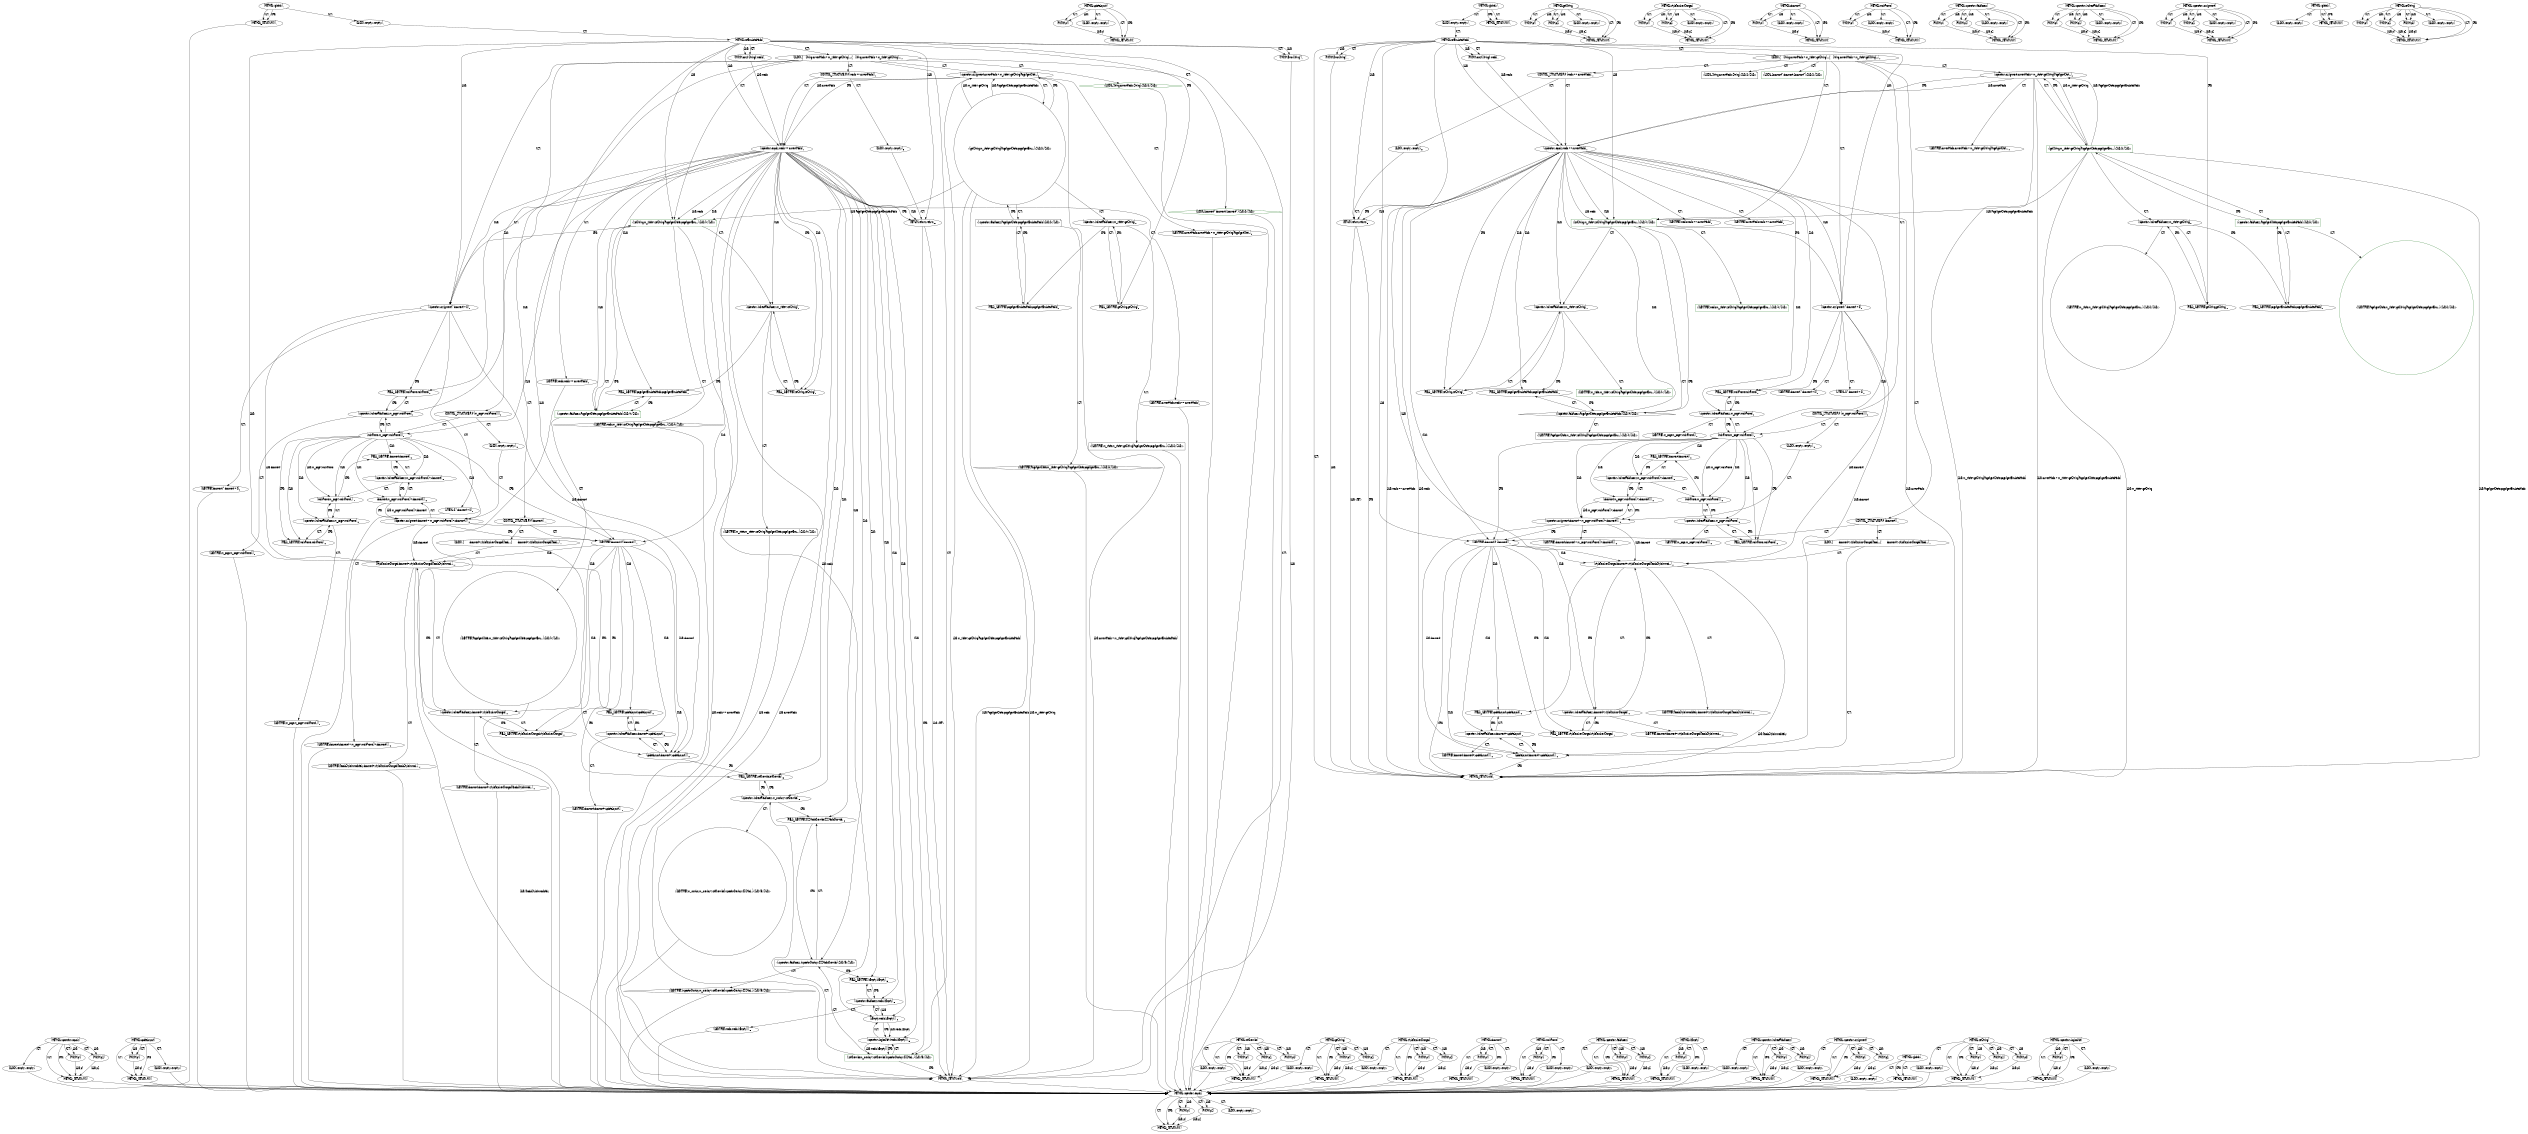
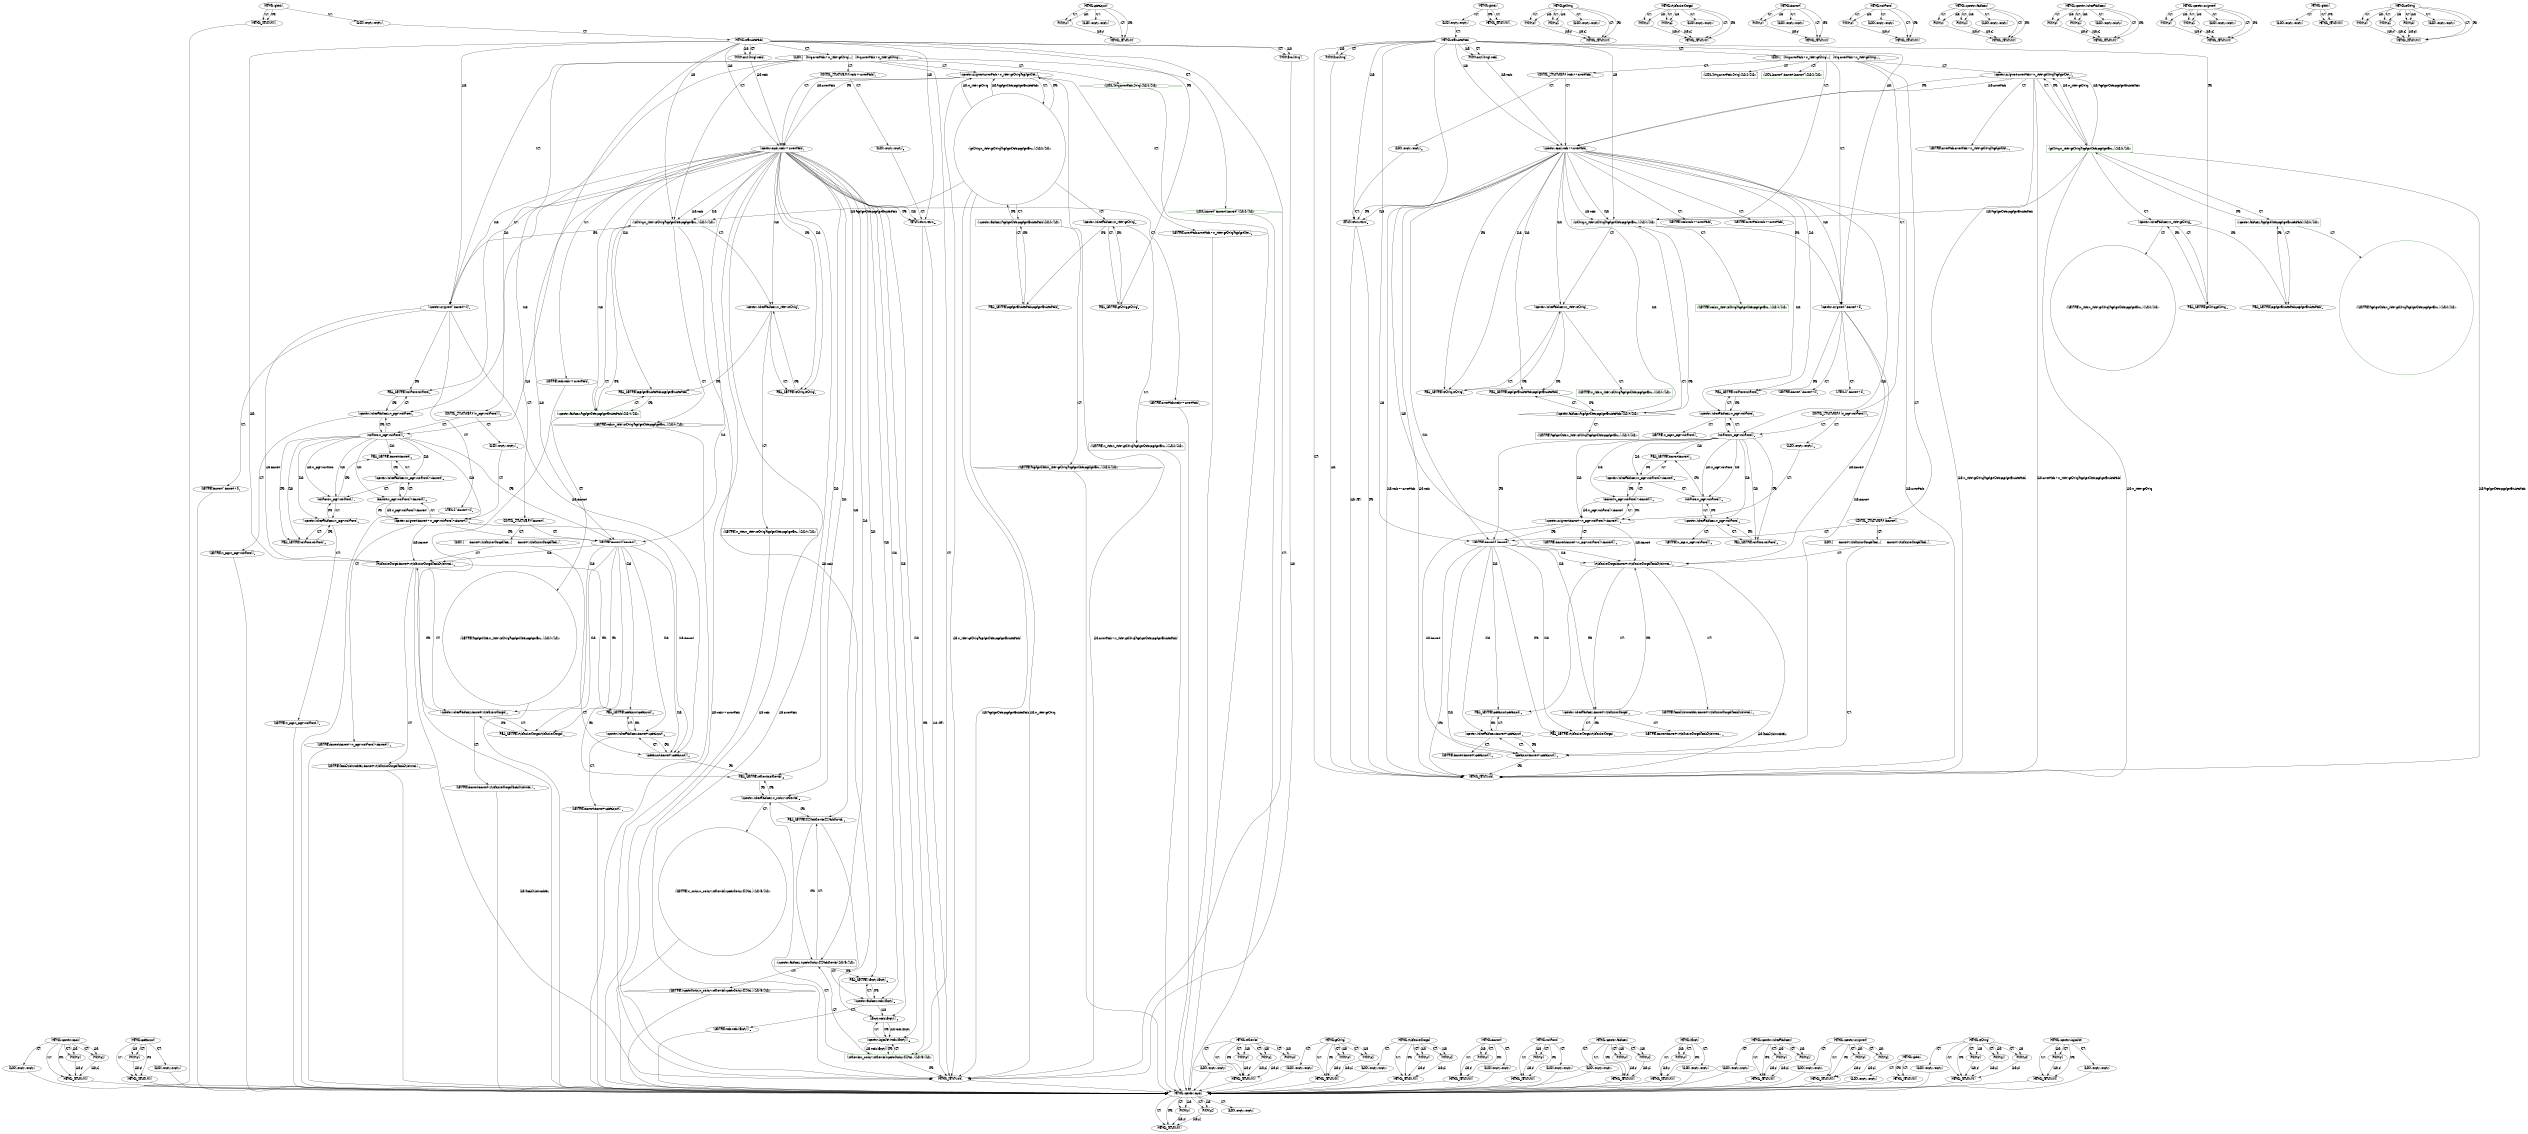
(875, 1012) -> (855, 928)
